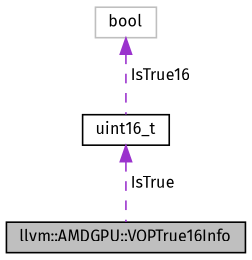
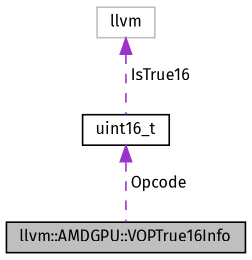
(126, 22) -> (126, 22)
(151, 184) -> (156, 184)
